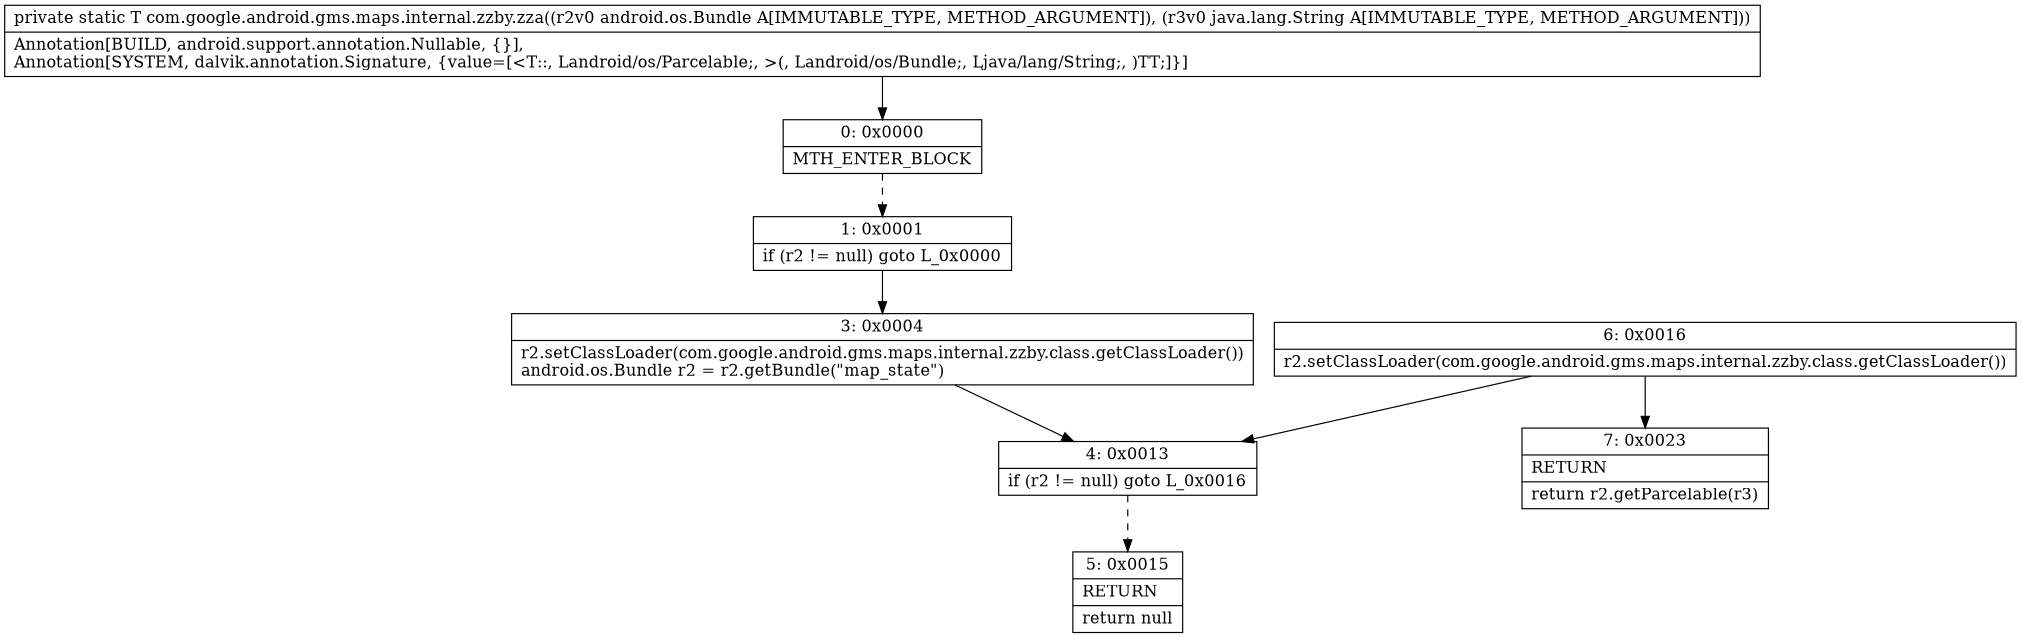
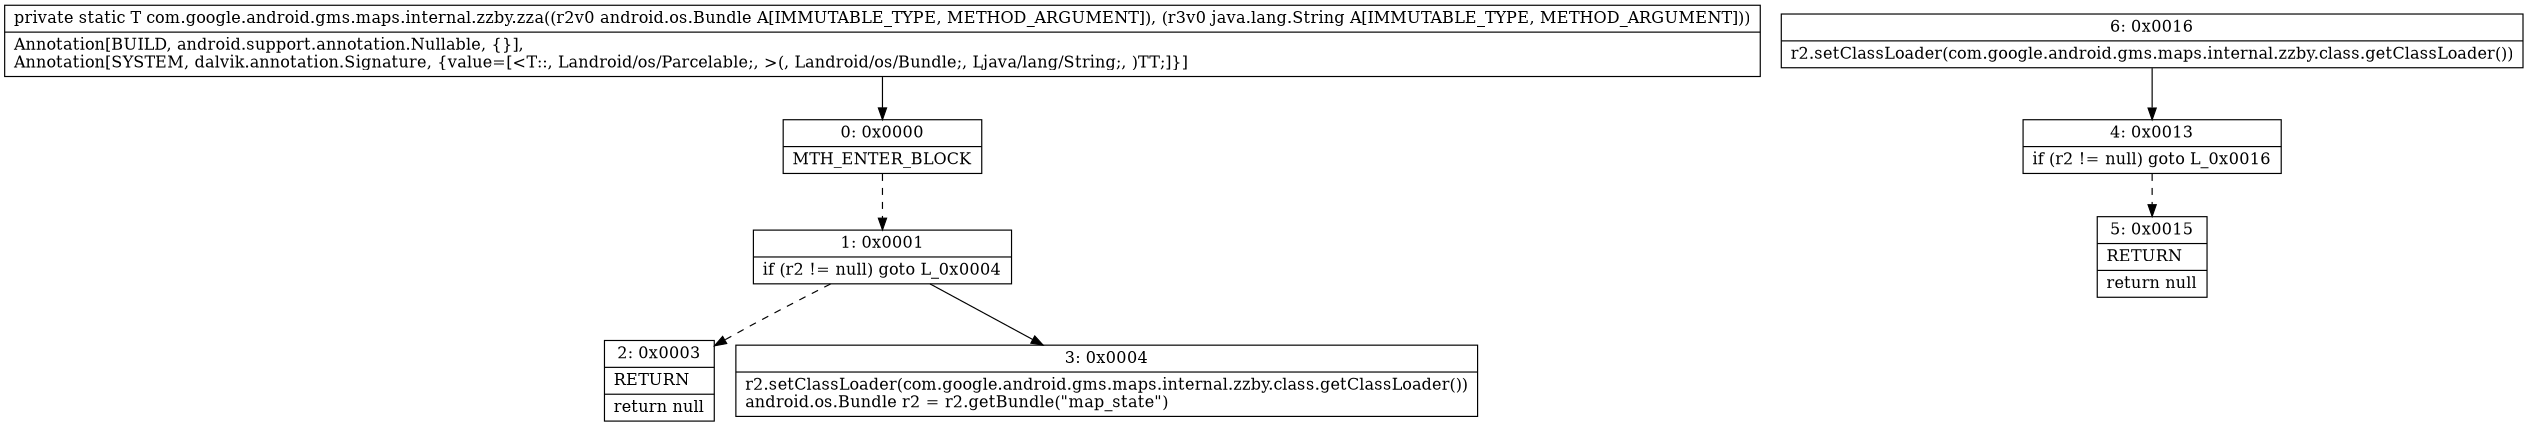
(882, 256) -> (882, 270)
none -> (659, 381)
(1009, 411) -> none
(1645, 468) -> none
